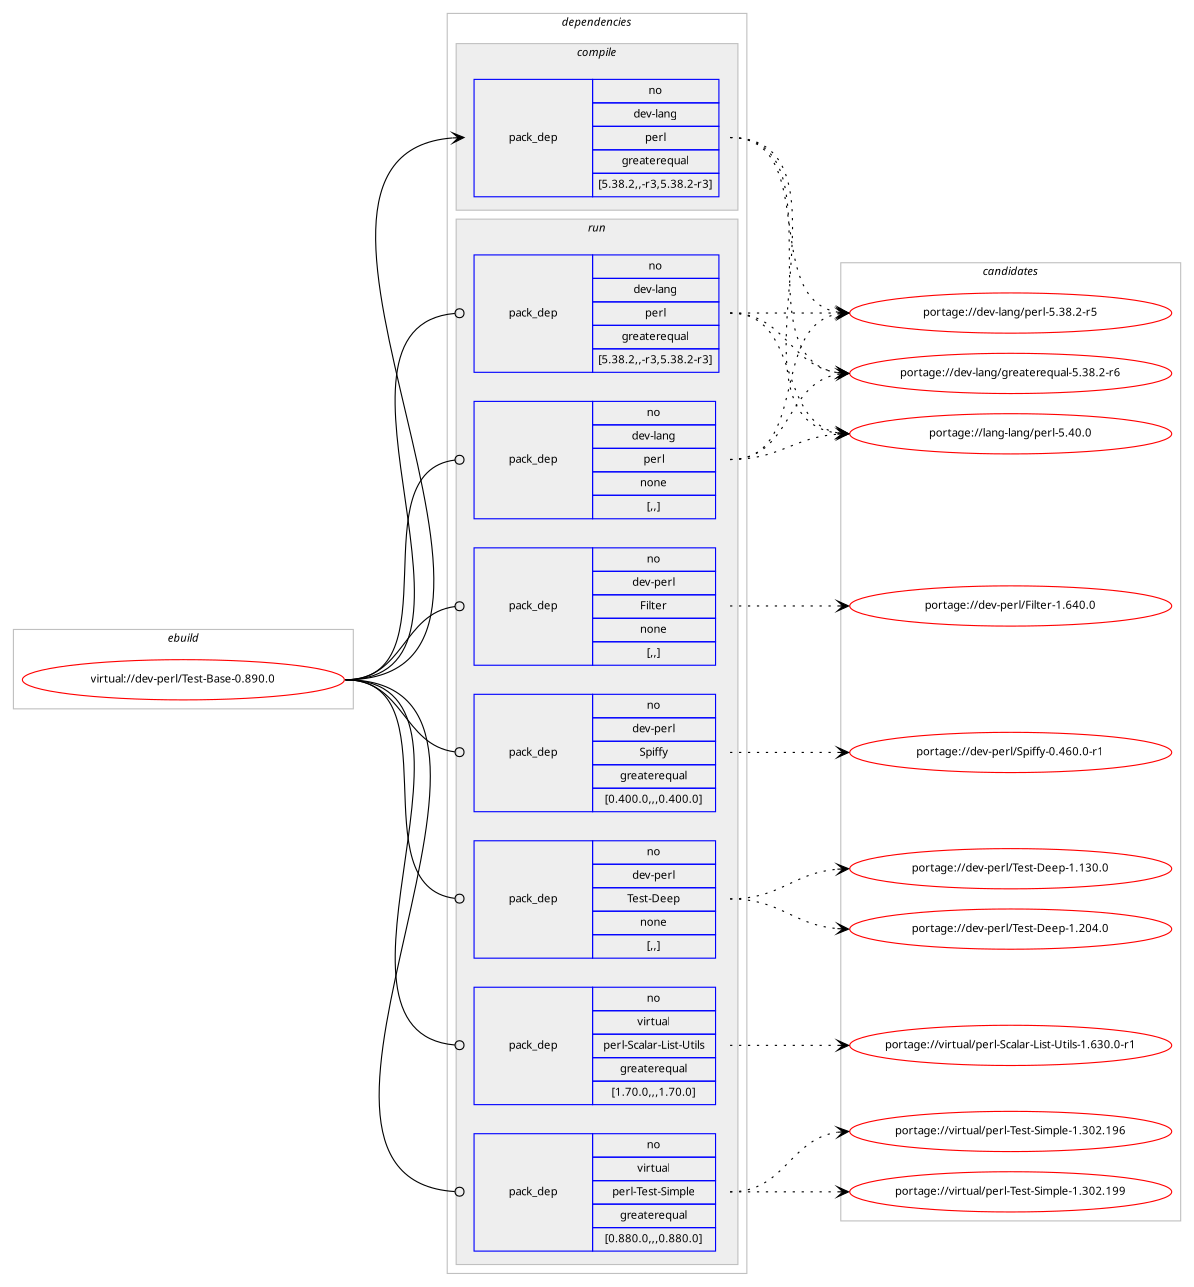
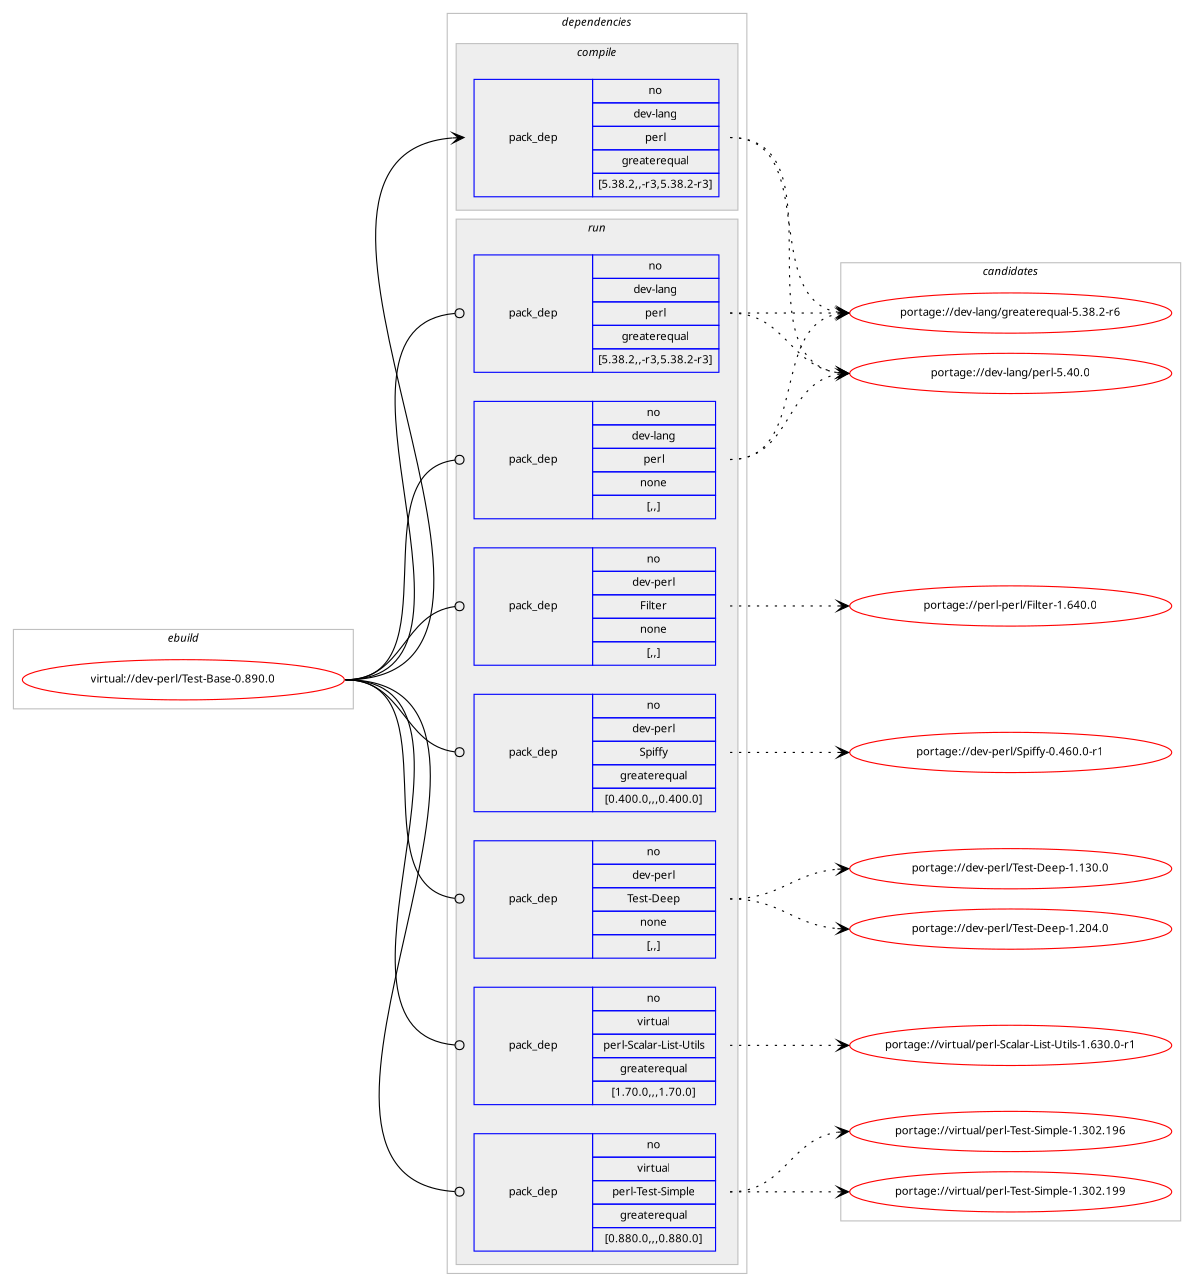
(1011, 313) -> none
(1011, 434) -> (1011, 373)
(1011, 606) -> (1011, 606)
